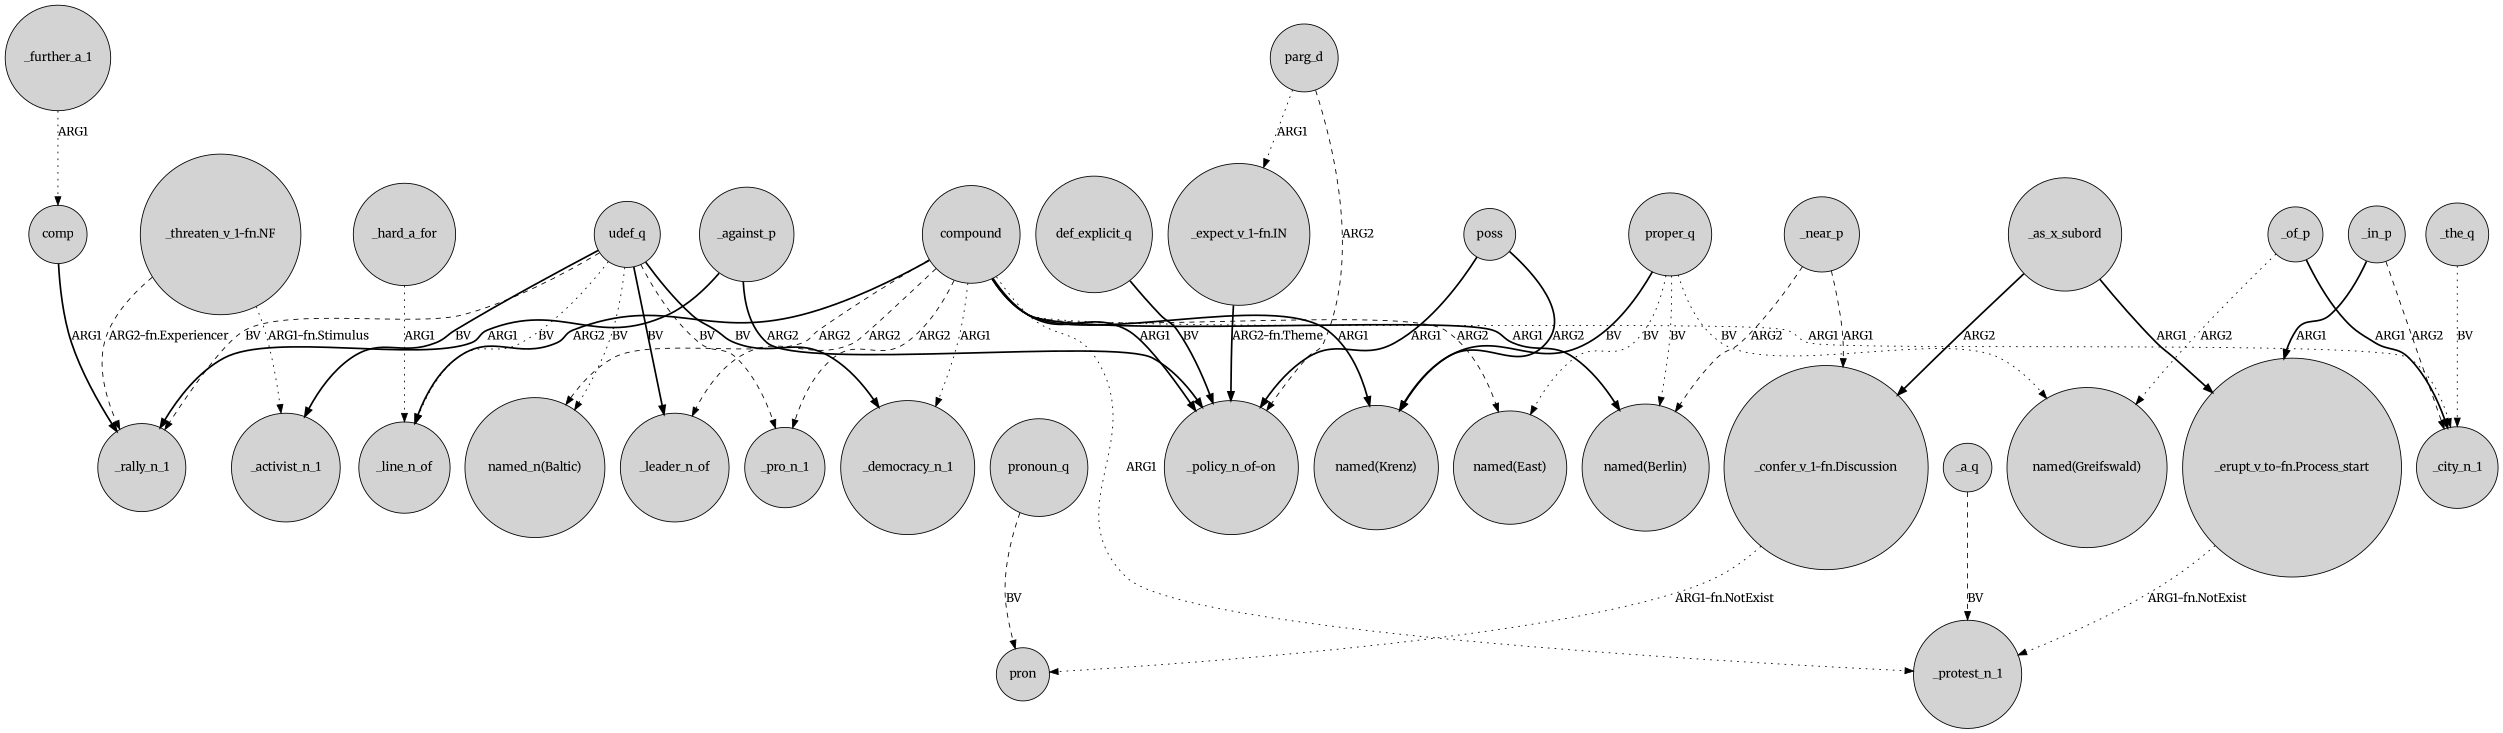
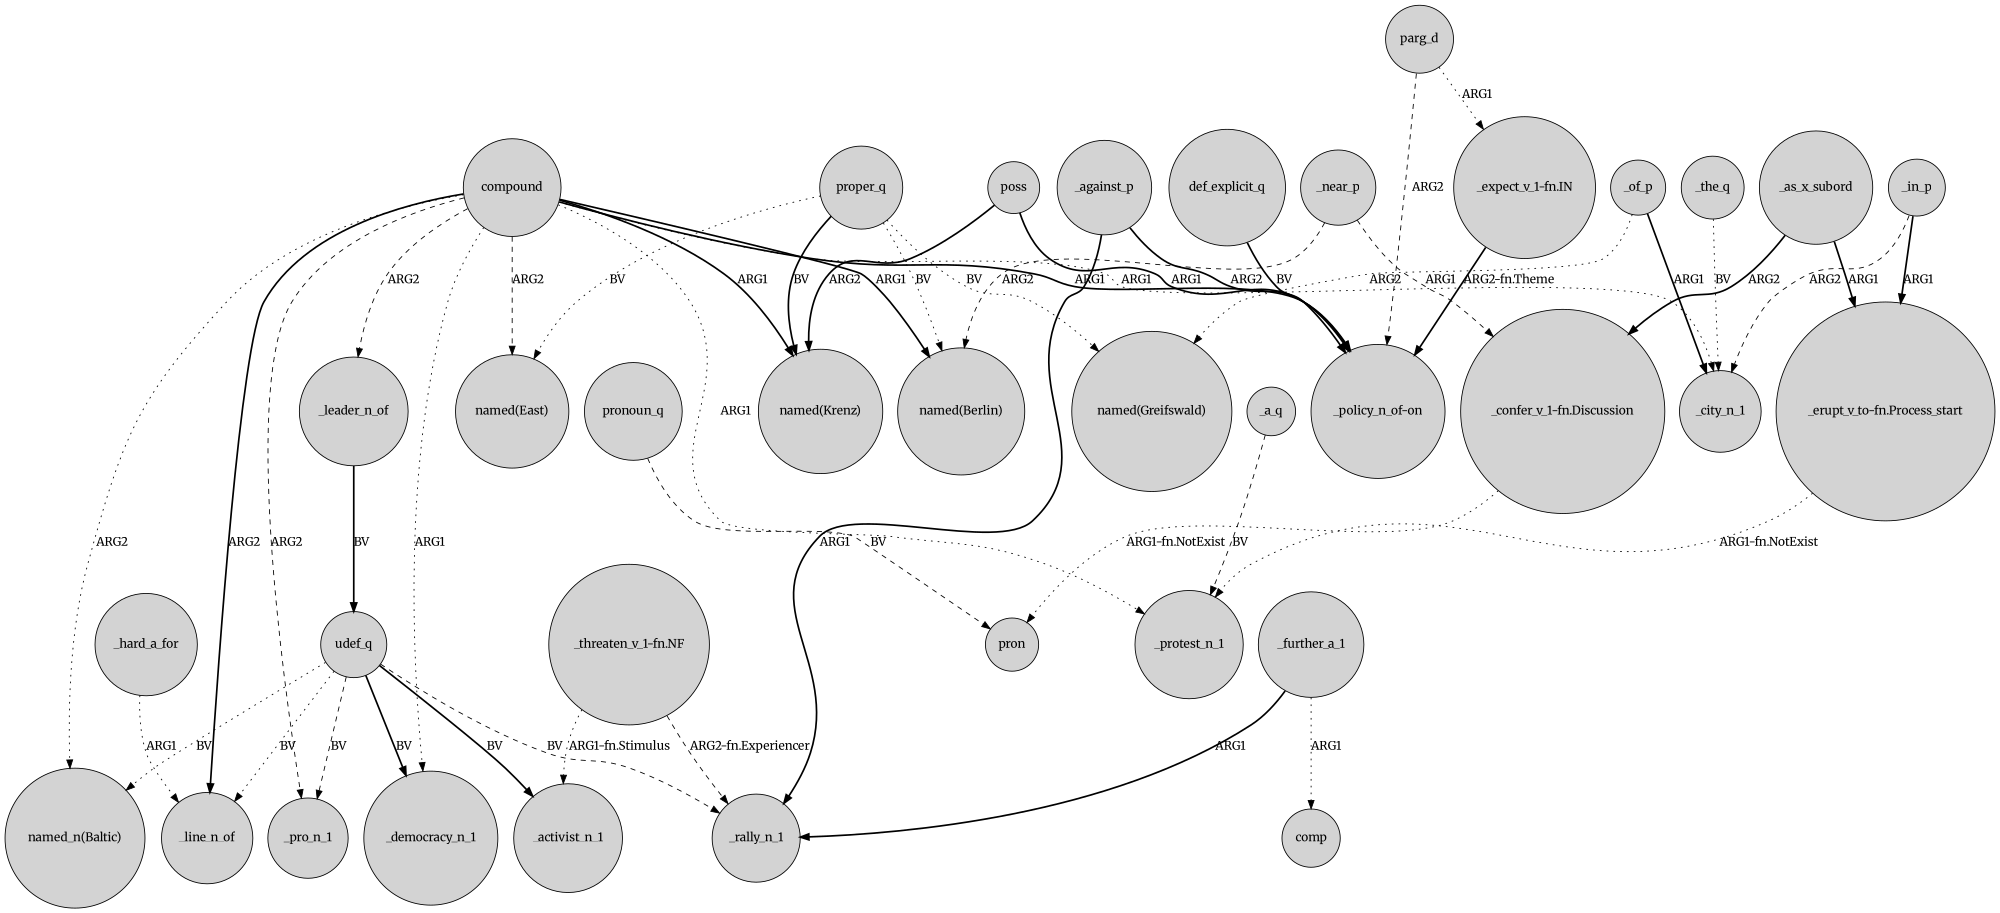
(648, 336) -> (354, 534)
(73, 348) -> (1061, 803)
(734, 349) -> (153, 393)
